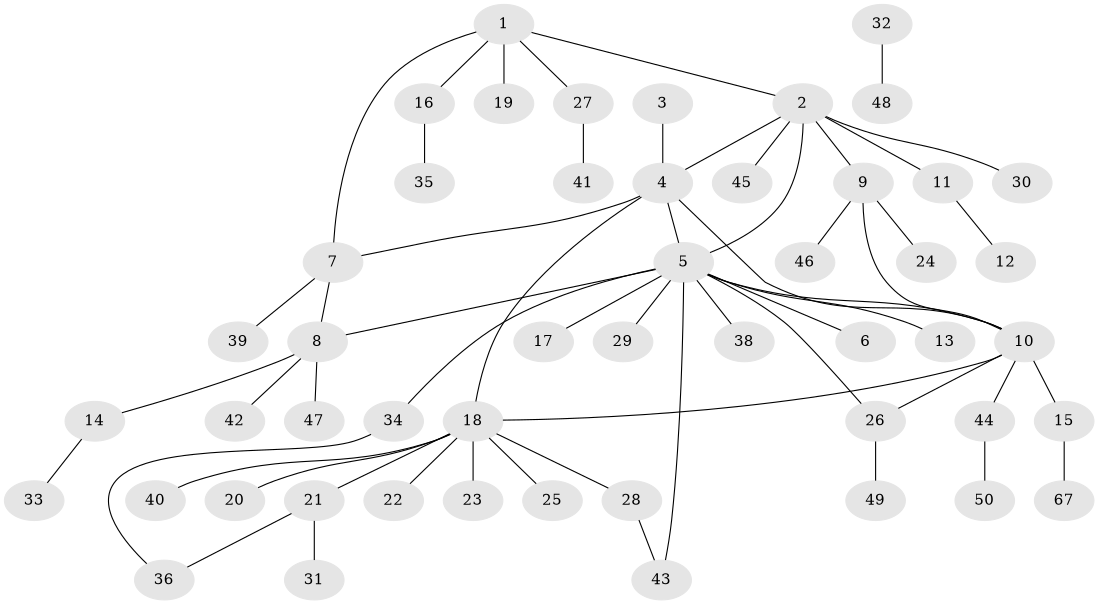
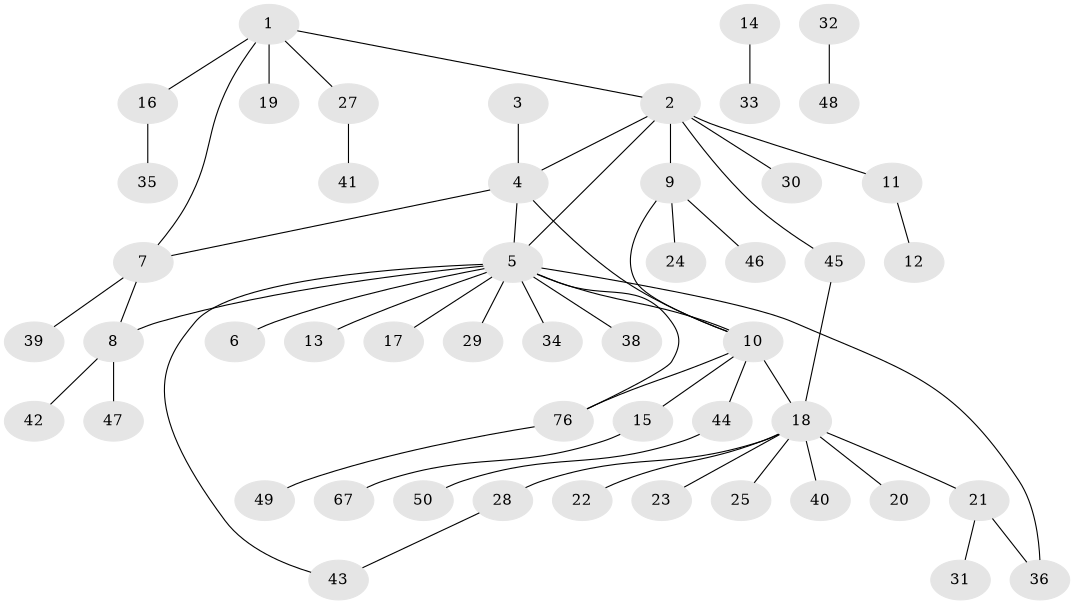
(536, 282) -> (818, 342)
(209, 386) -> none
(876, 421) -> (564, 421)
(193, 454) -> (843, 343)
